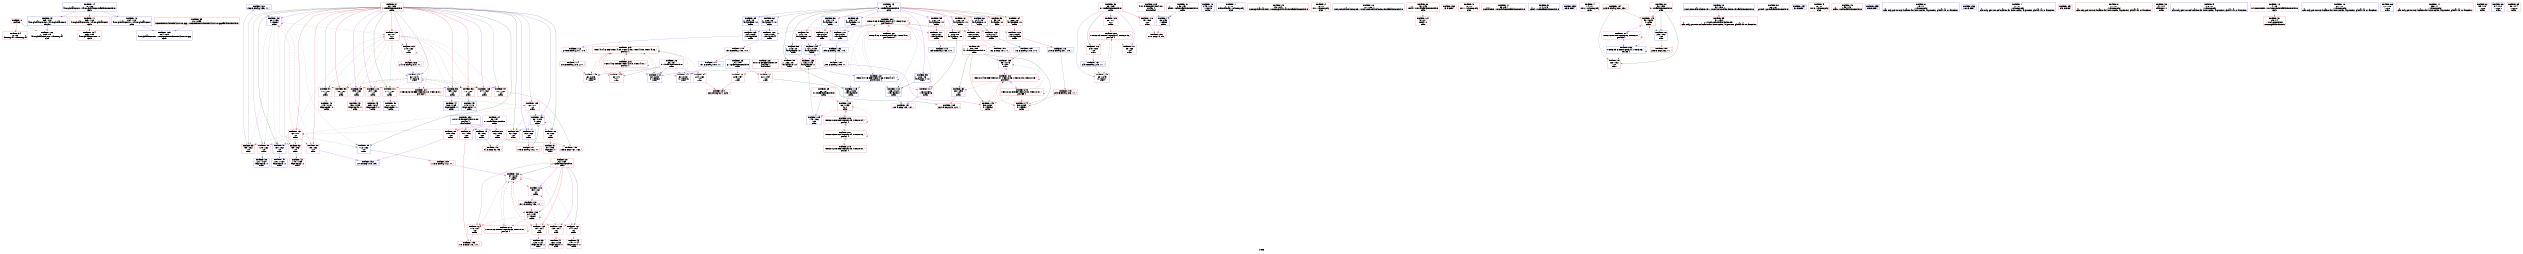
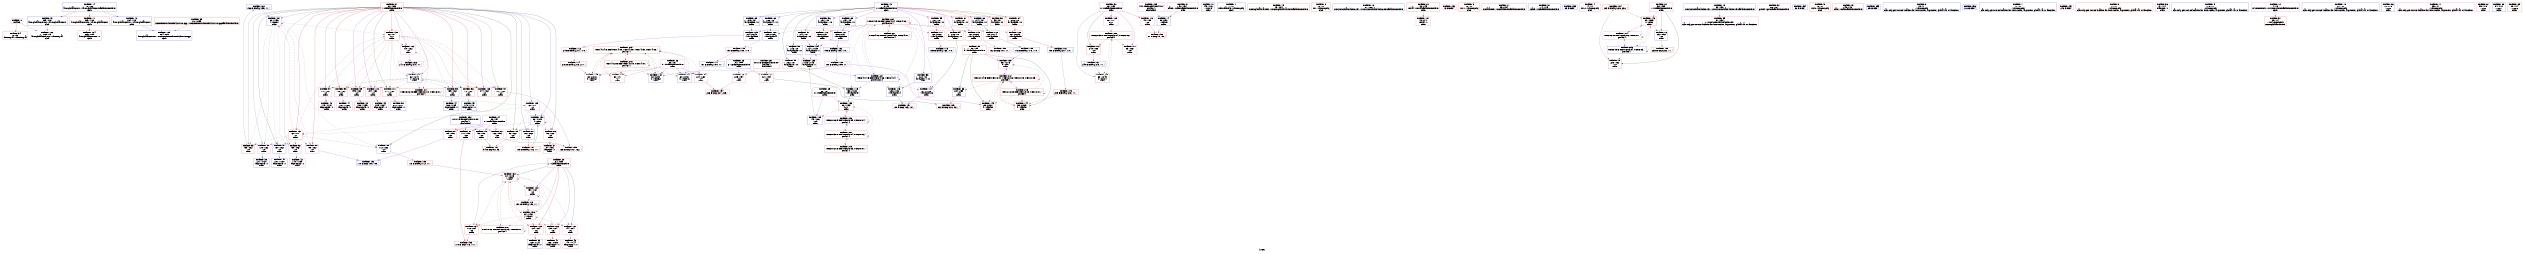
(47, 24) -> (47, 24)
none -> (344, 106)
